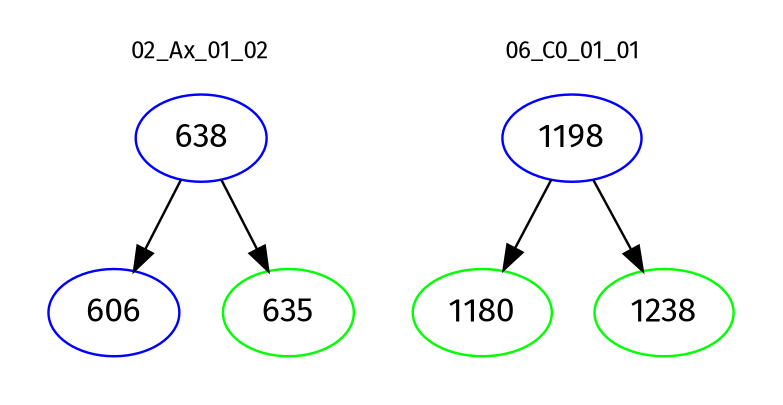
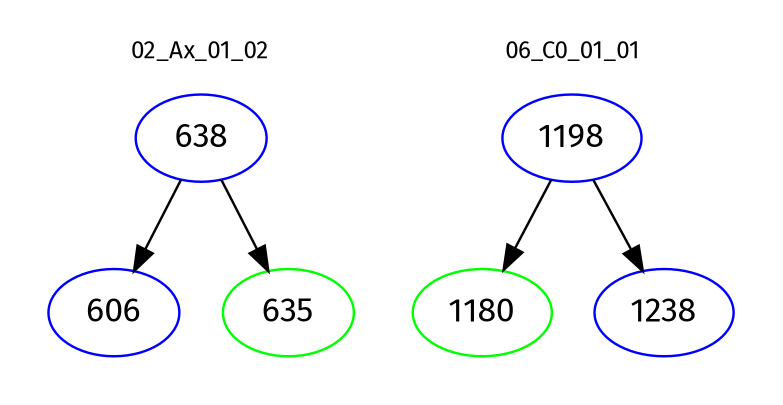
(664, 313) -> (664, 313)
